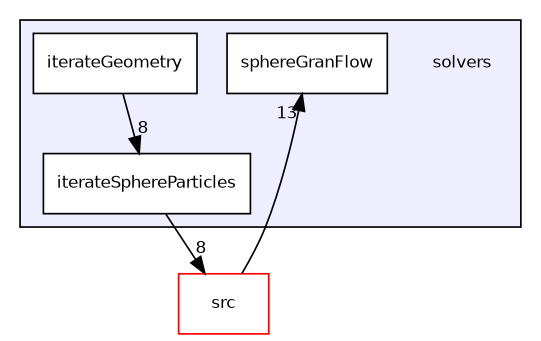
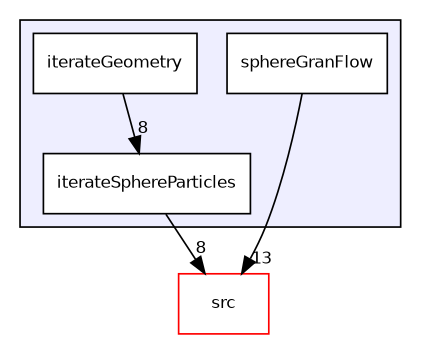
(462, 63) -> none
(277, 195) -> (282, 178)
